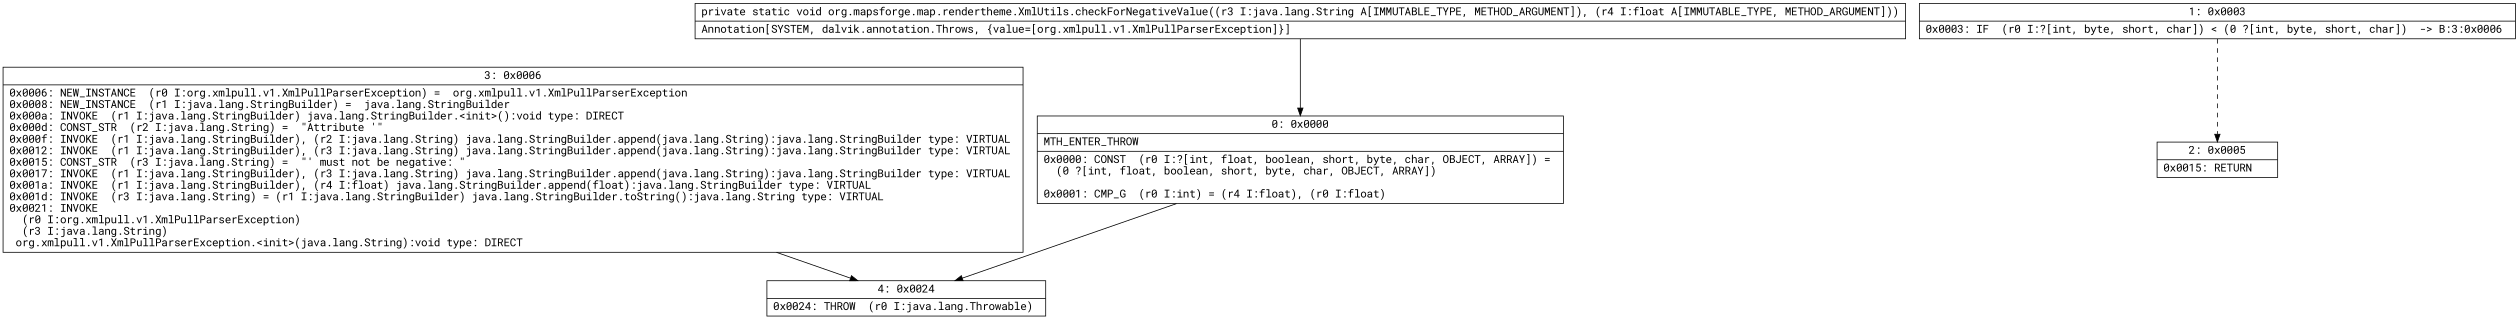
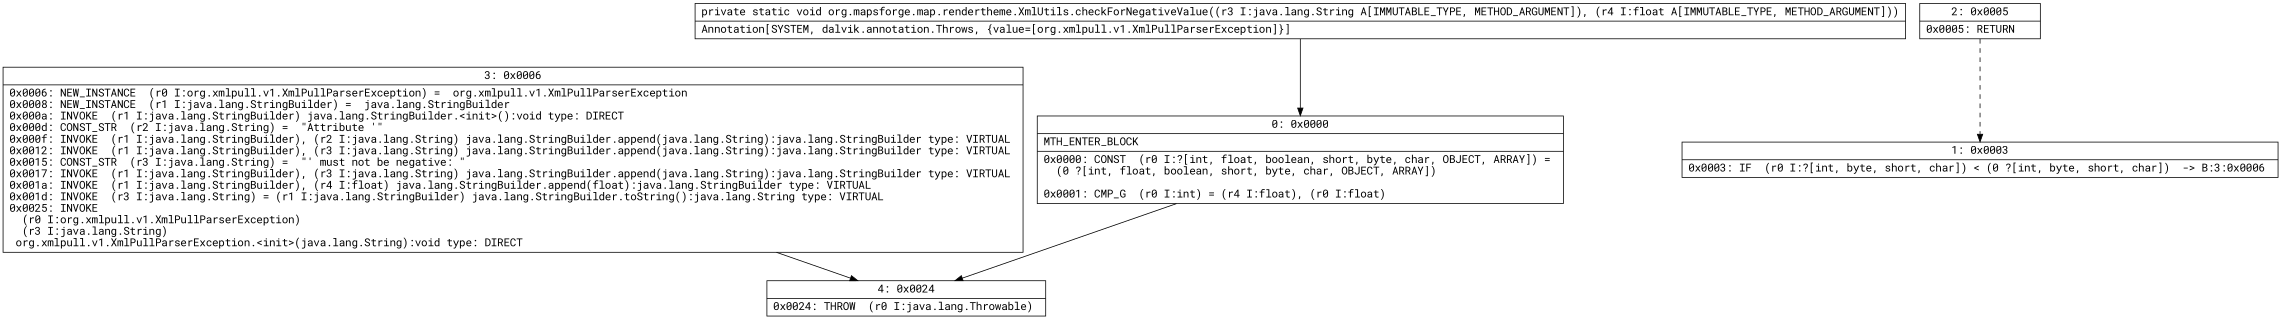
(2217, 86) -> (1980, 86)
(1091, 142) -> (1091, 142)
(2217, 168) -> (1980, 30)
(60, 209) -> (60, 209)
